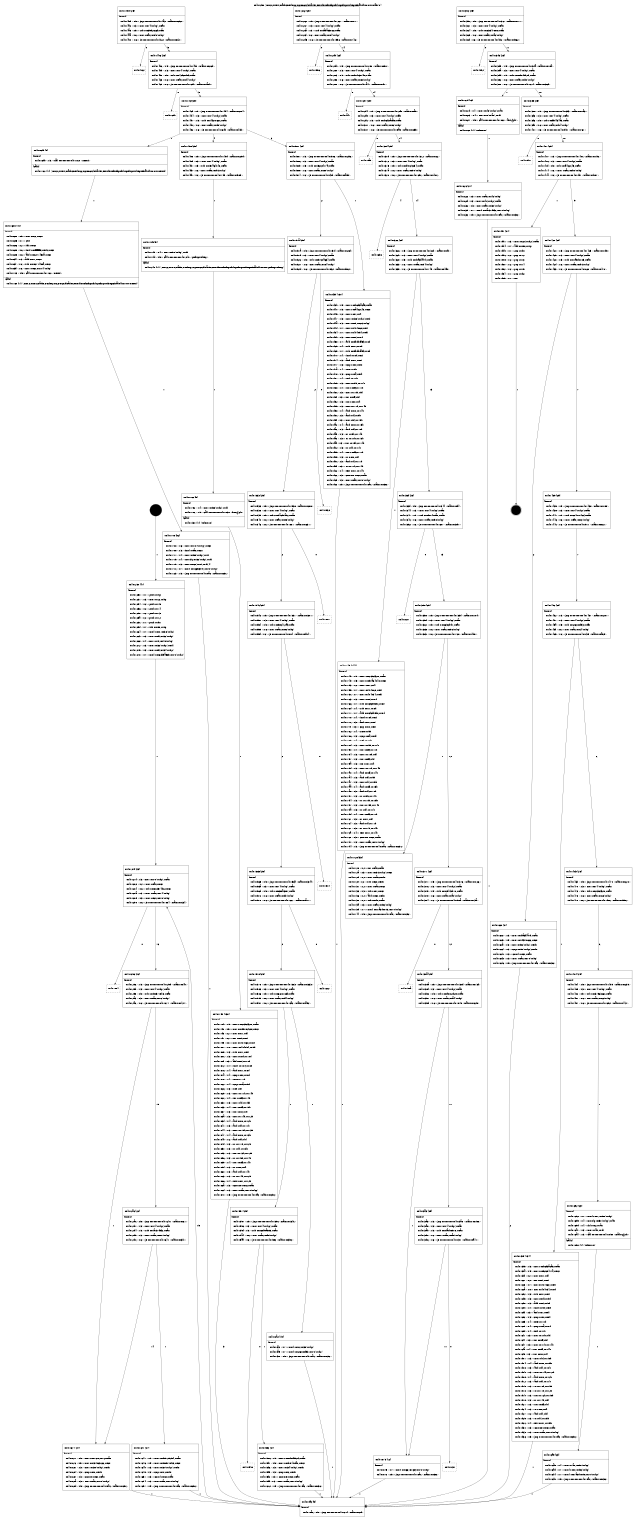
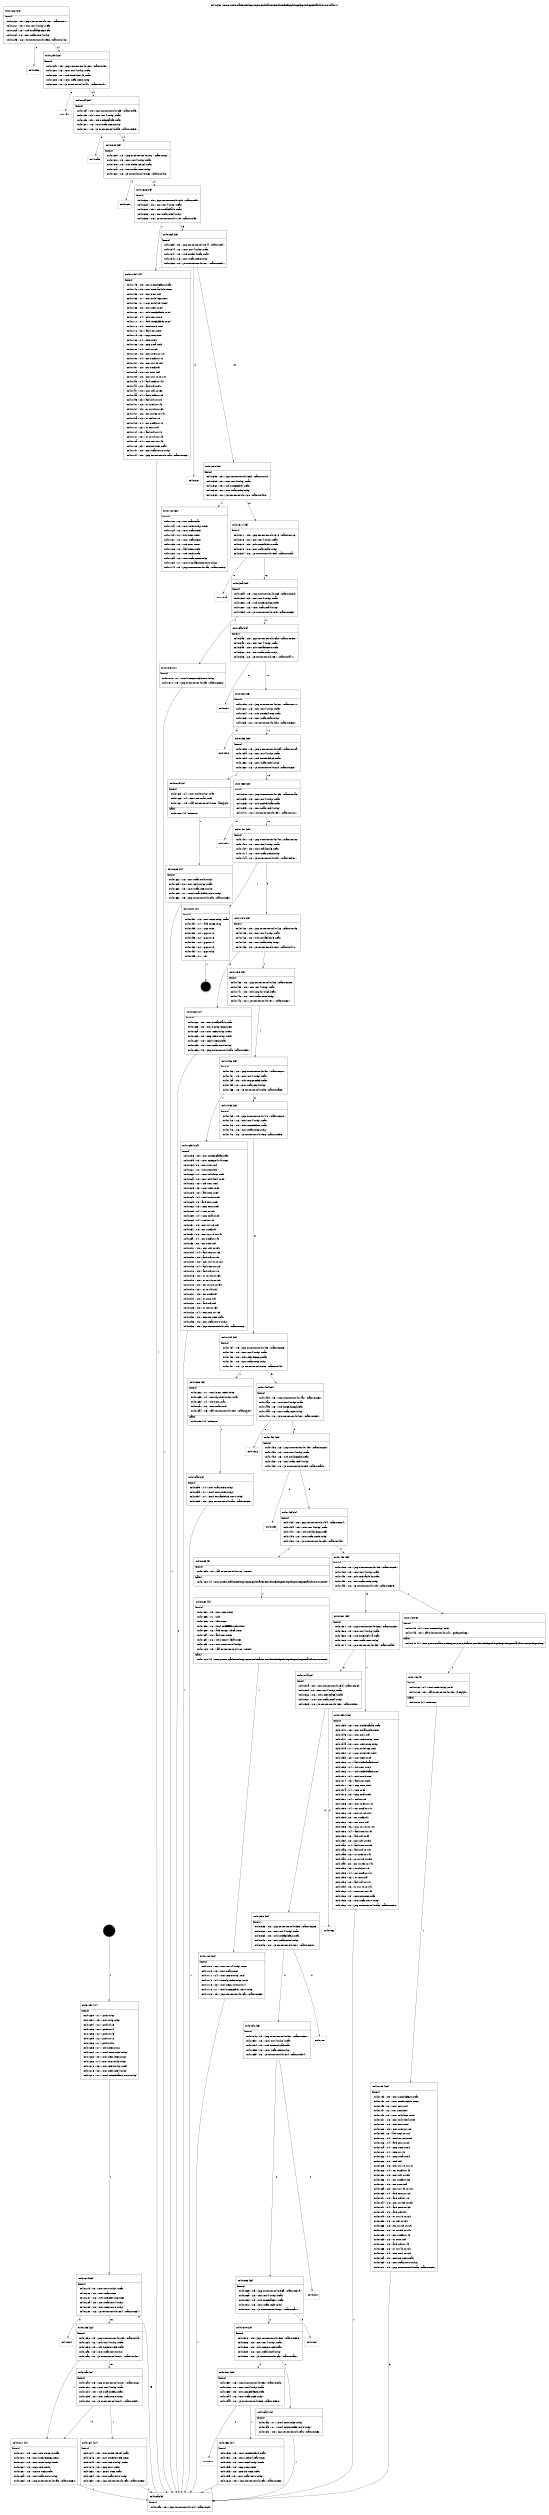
(266, 138) -> (366, 1600)
(427, 1349) -> (265, 675)
none -> (271, 1376)
